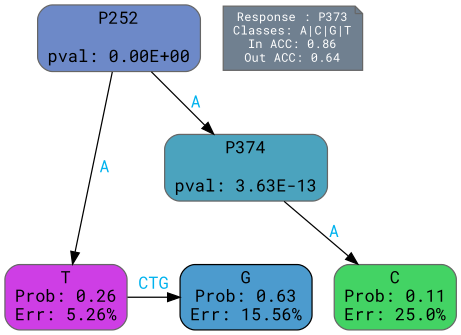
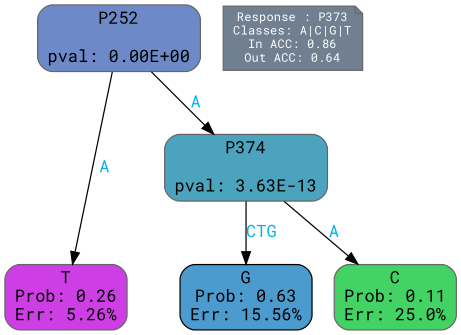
(147, 297) -> (246, 226)
